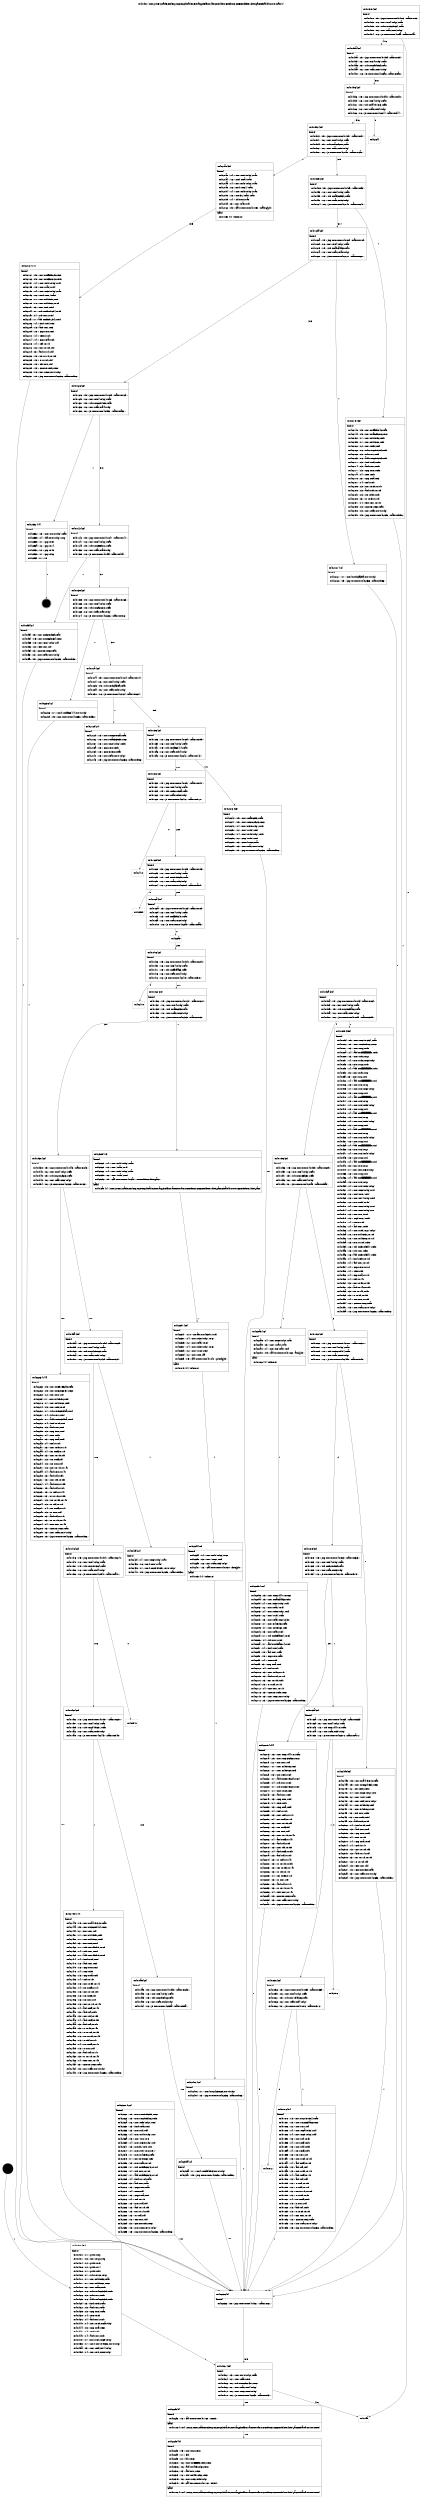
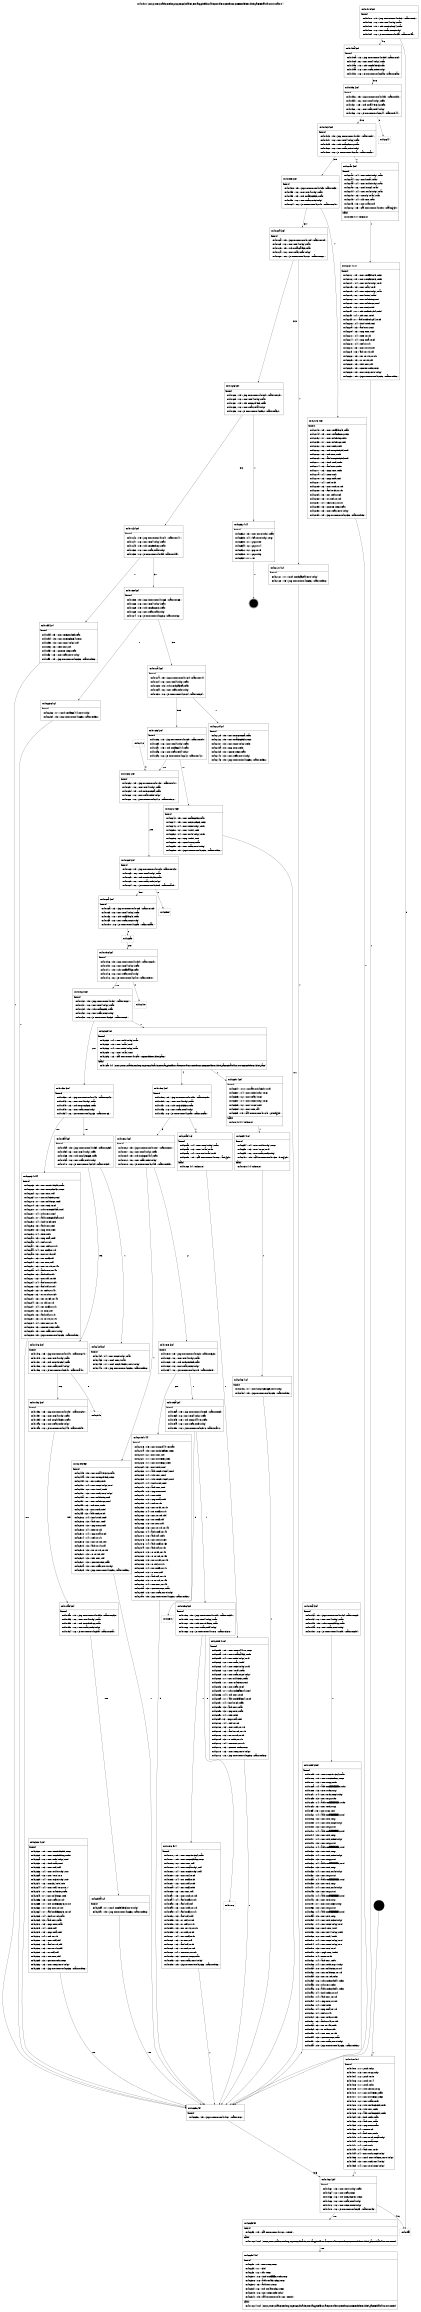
(191, 224) -> (371, 224)
(154, 836) -> (142, 758)
(178, 893) -> (140, 892)
(316, 1086) -> (182, 1076)
(94, 1994) -> none
none -> (273, 2081)
